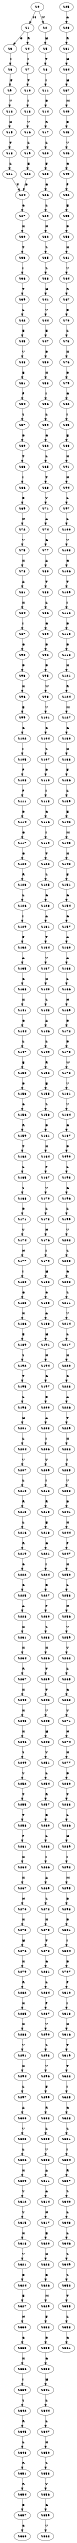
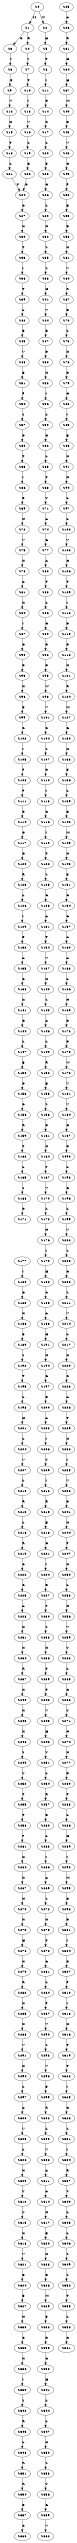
(22, 1240) -> none
(66, 1972) -> (66, 1972)
